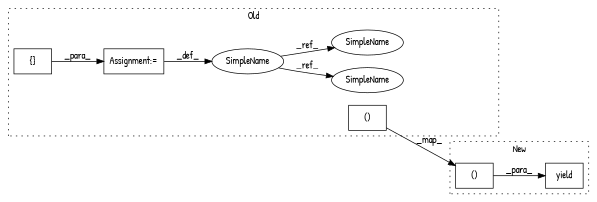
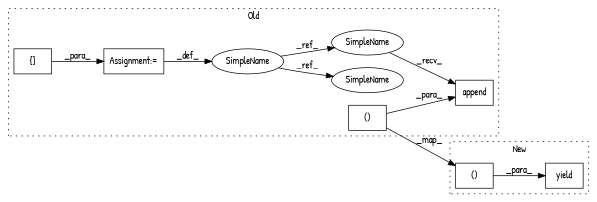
none -> (474, 93)
